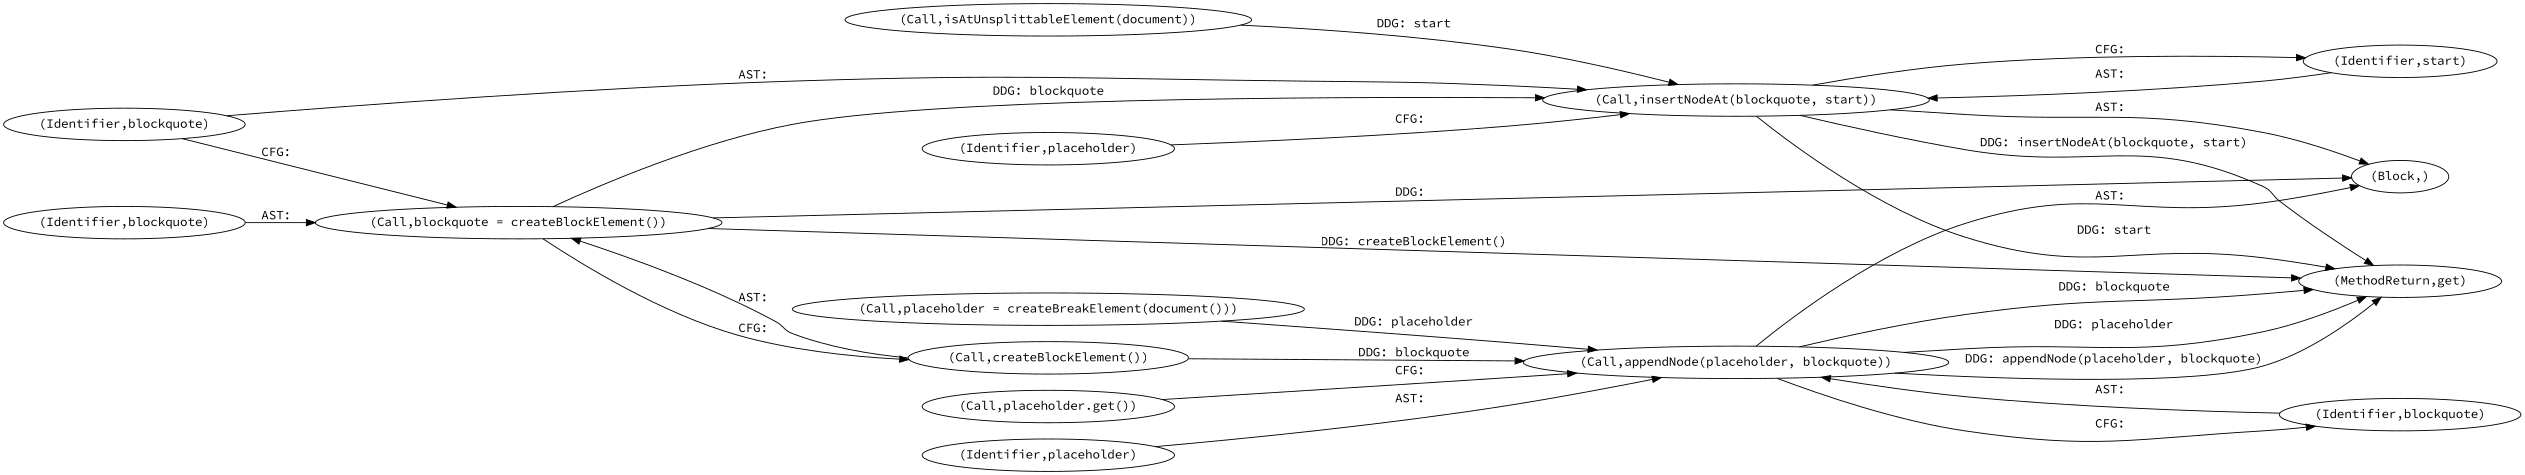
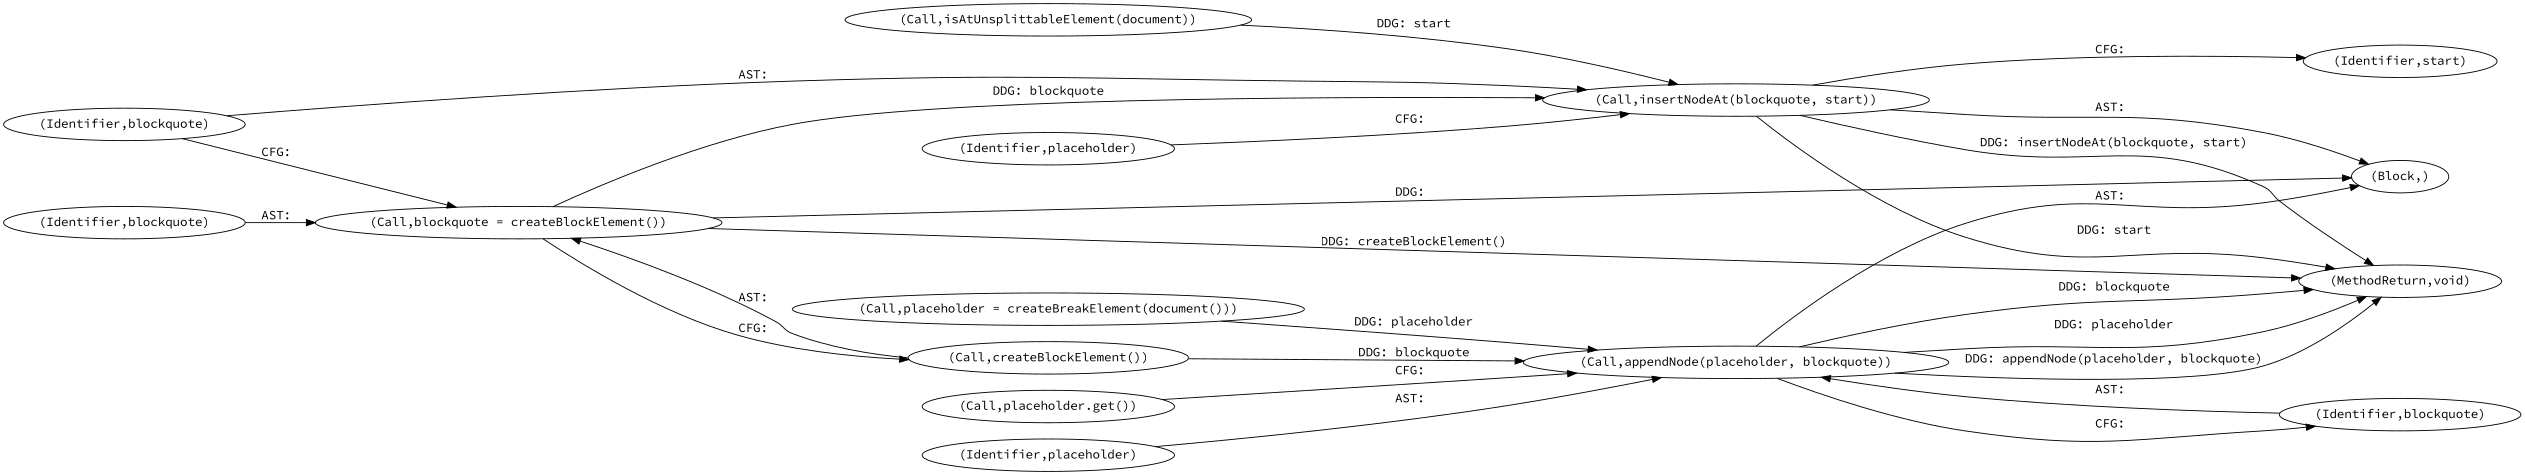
(2135, 90) -> none
(2400, 281) -> (2400, 281)
